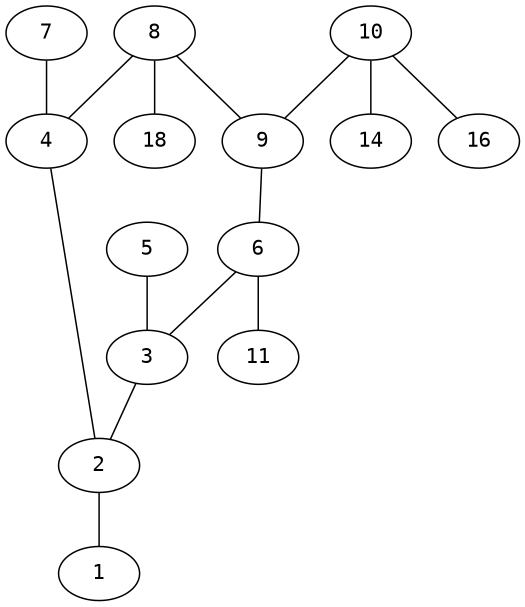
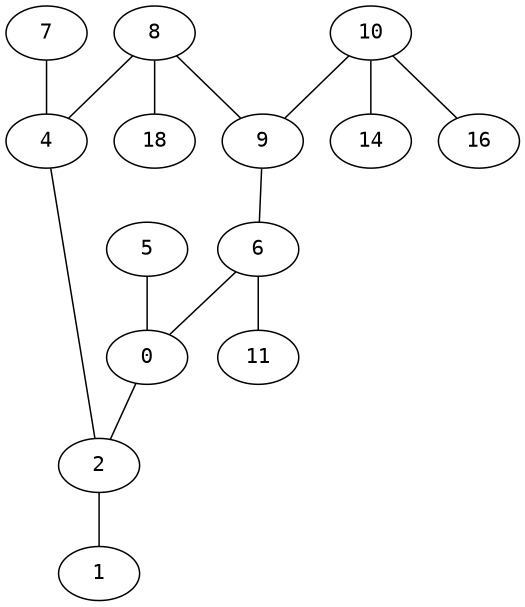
(147, 357) -> (147, 357)
